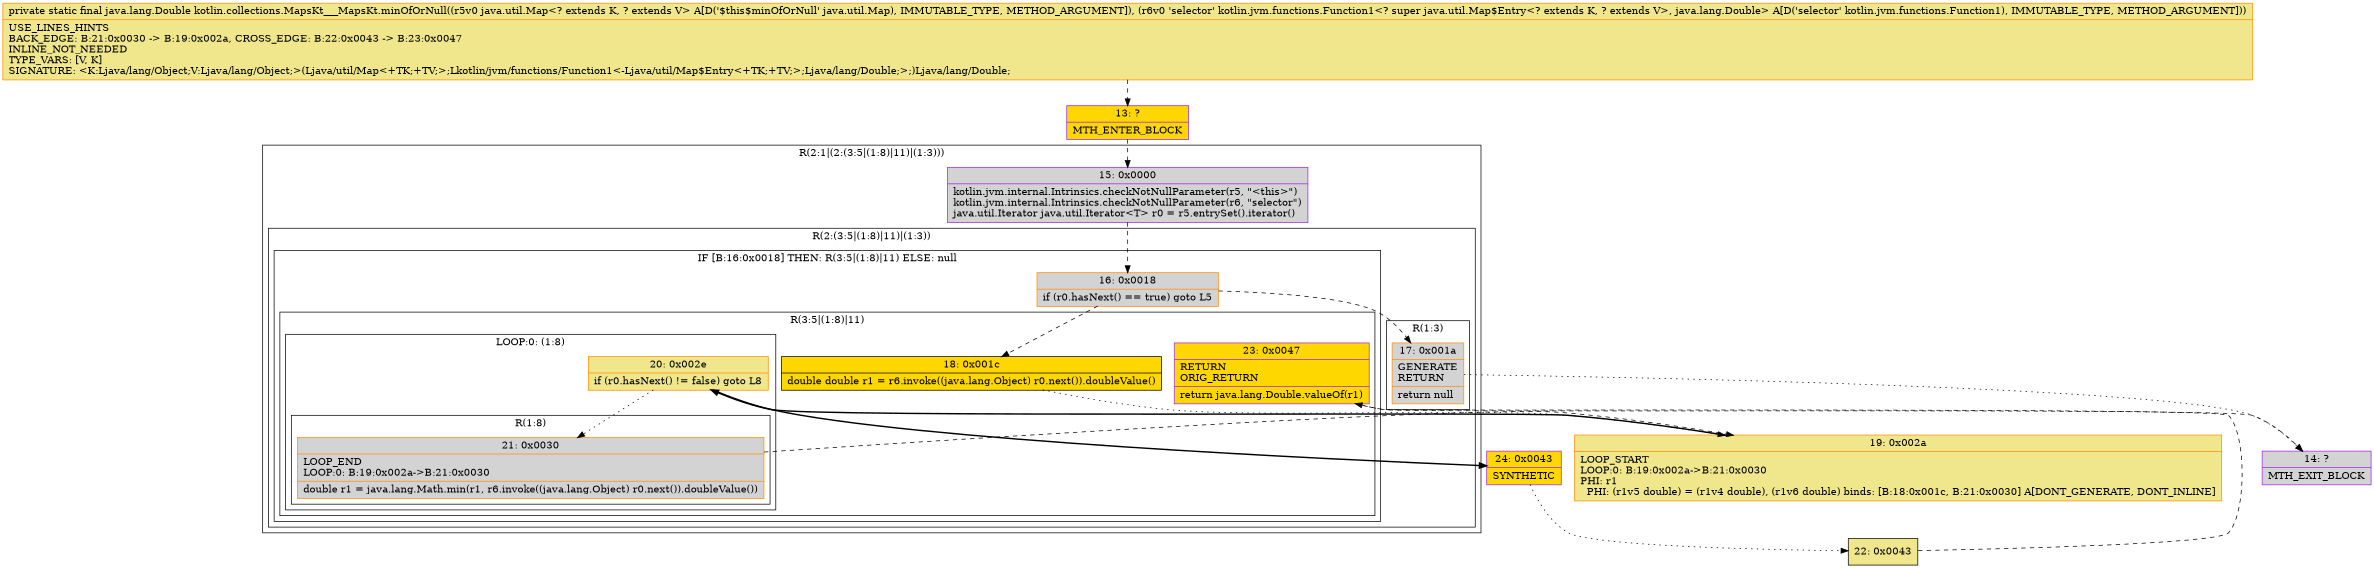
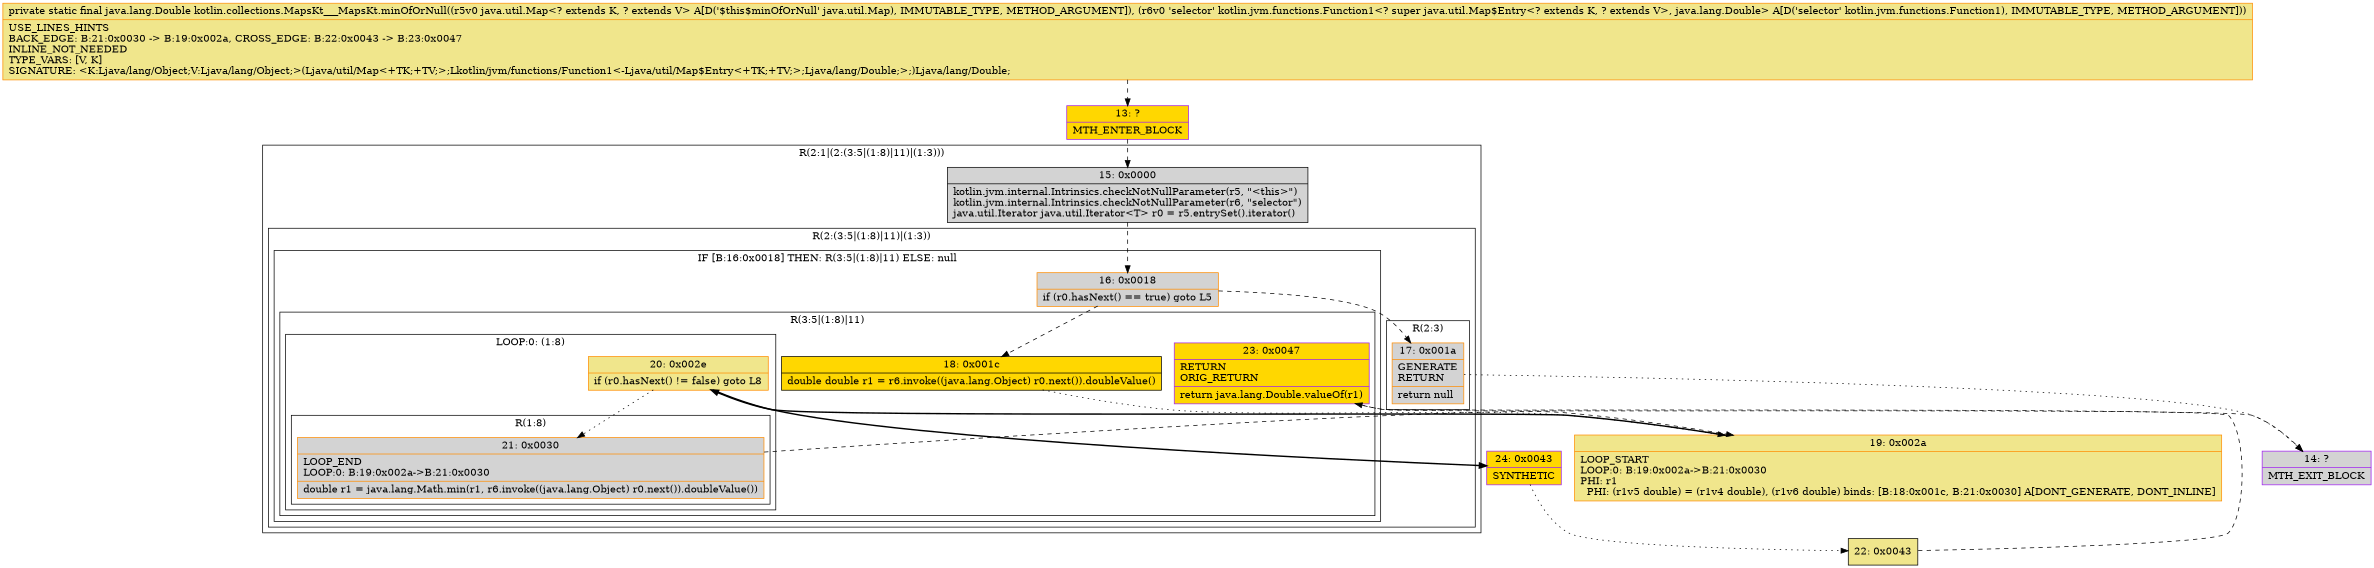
(1128, 195) -> (1128, 195)
(1428, 329) -> (1428, 329)
